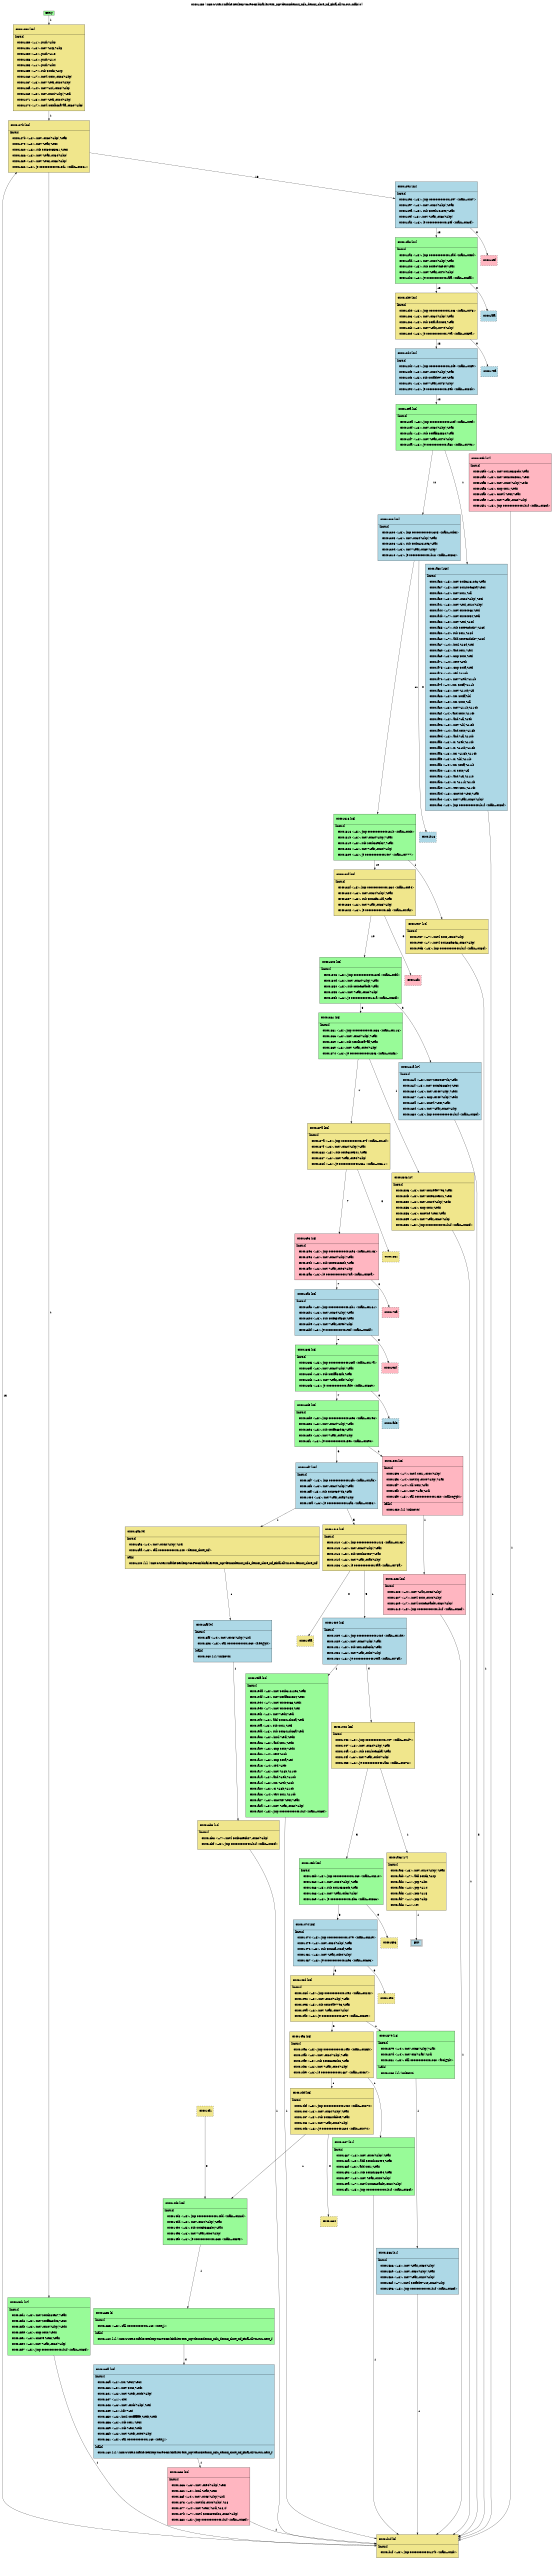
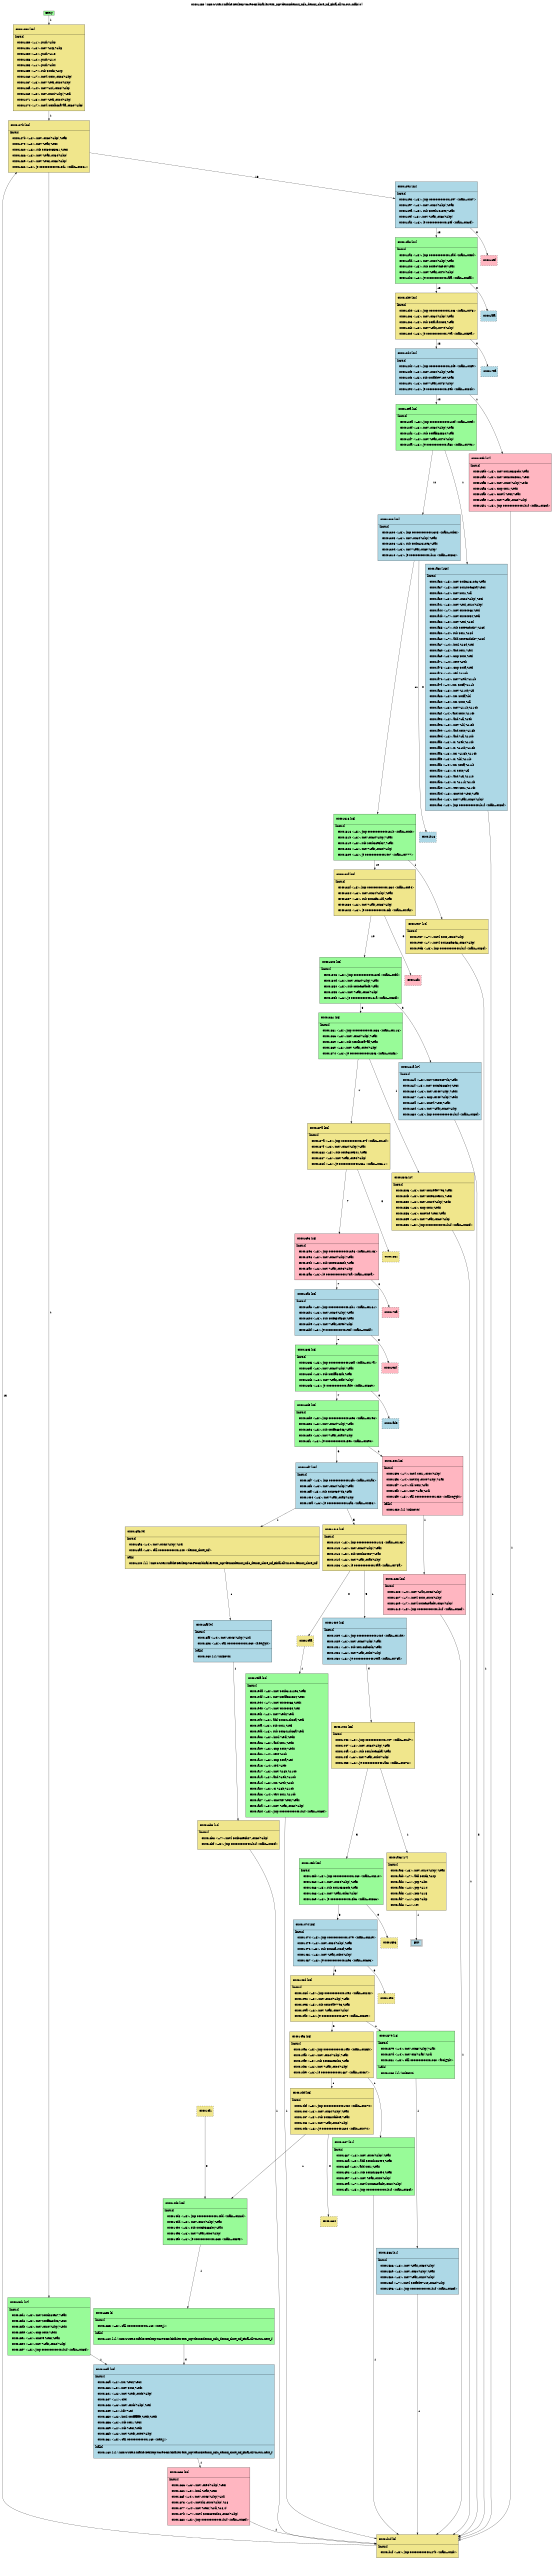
none -> (489, 422)
(334, 1669) -> (302, 1659)
(165, 2525) -> (98, 2359)
